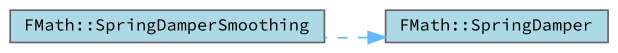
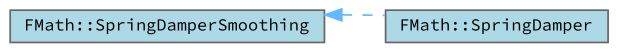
(346, 38) -> (364, 15)
